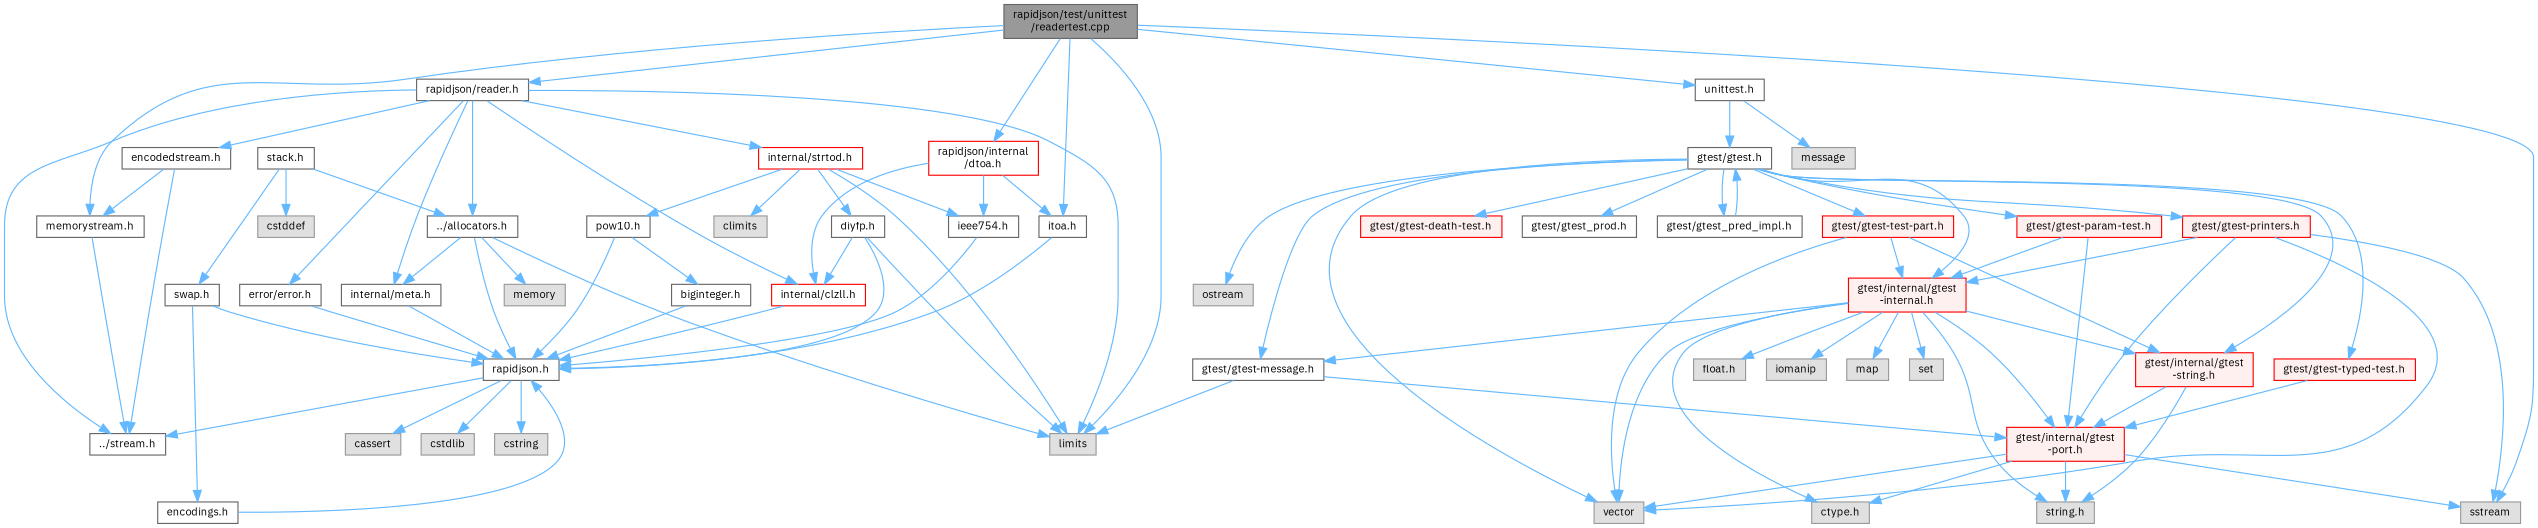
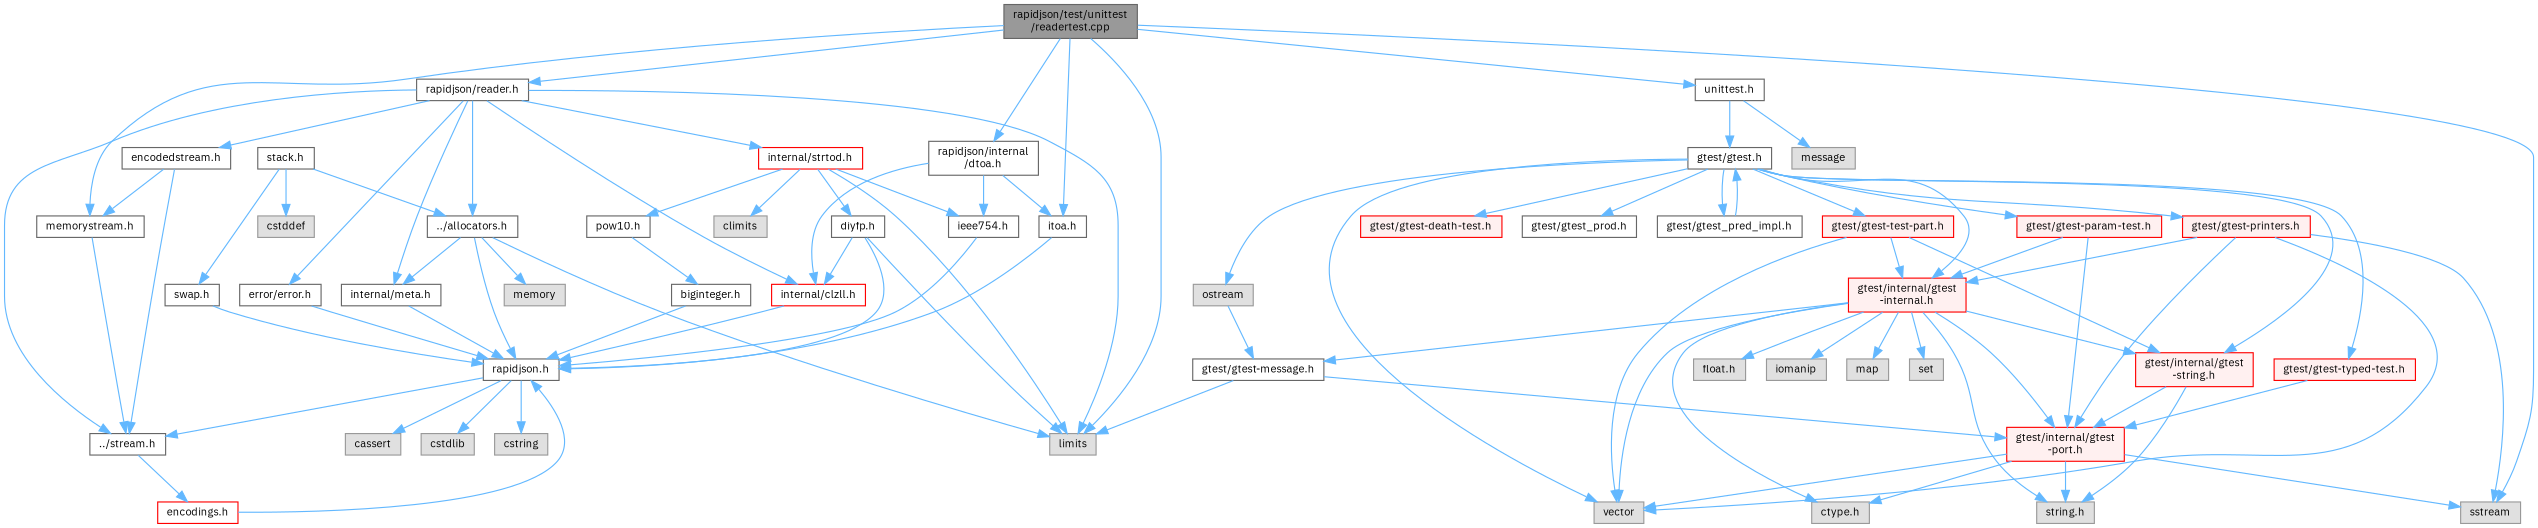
(984, 158) -> (984, 158)
(1362, 194) -> (1238, 327)
(584, 299) -> none
(195, 398) -> (159, 475)
(198, 513) -> (198, 513)
